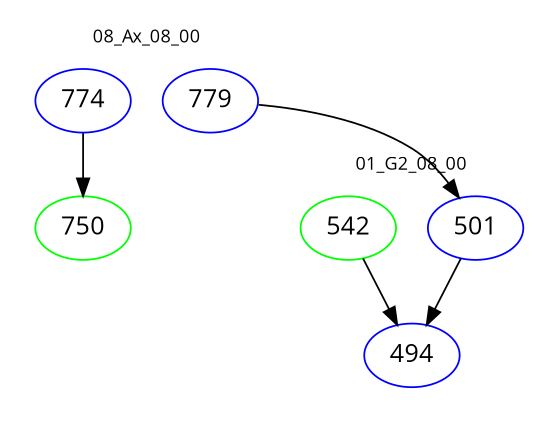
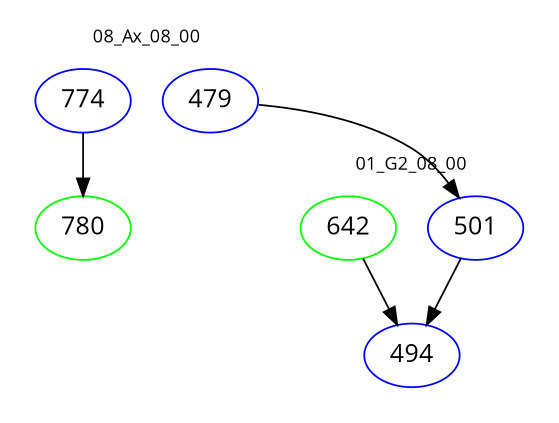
(210, 101) -> (210, 101)
(83, 228) -> (83, 228)
(348, 228) -> (348, 228)
